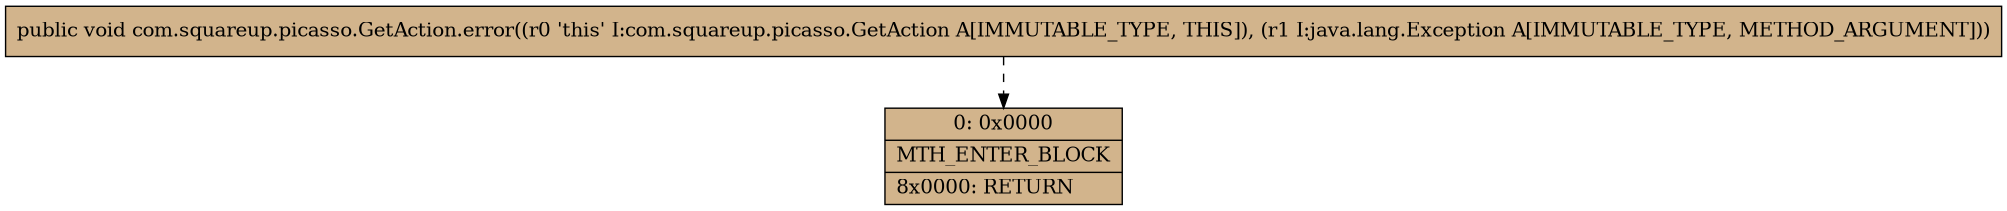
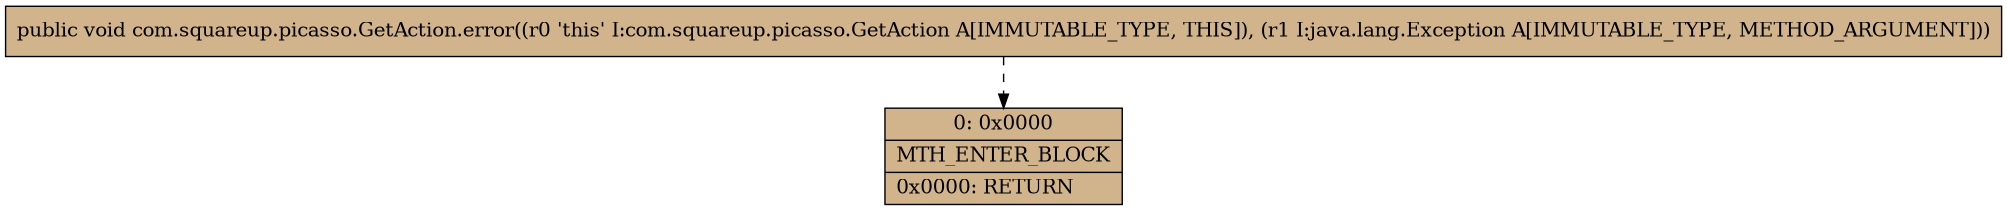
(995, 188) -> (995, 188)
